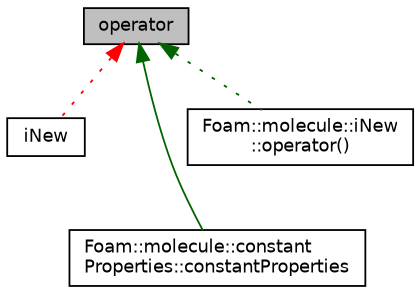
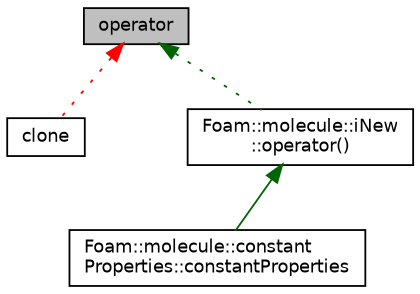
(46, 137) -> (46, 137)
(166, 148) -> (254, 205)
